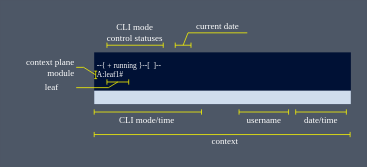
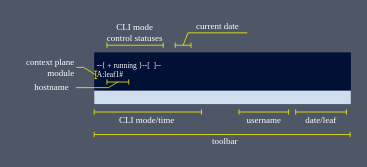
(52, 87) -> (52, 87)
(321, 120) -> (321, 120)
(225, 141) -> (225, 141)
